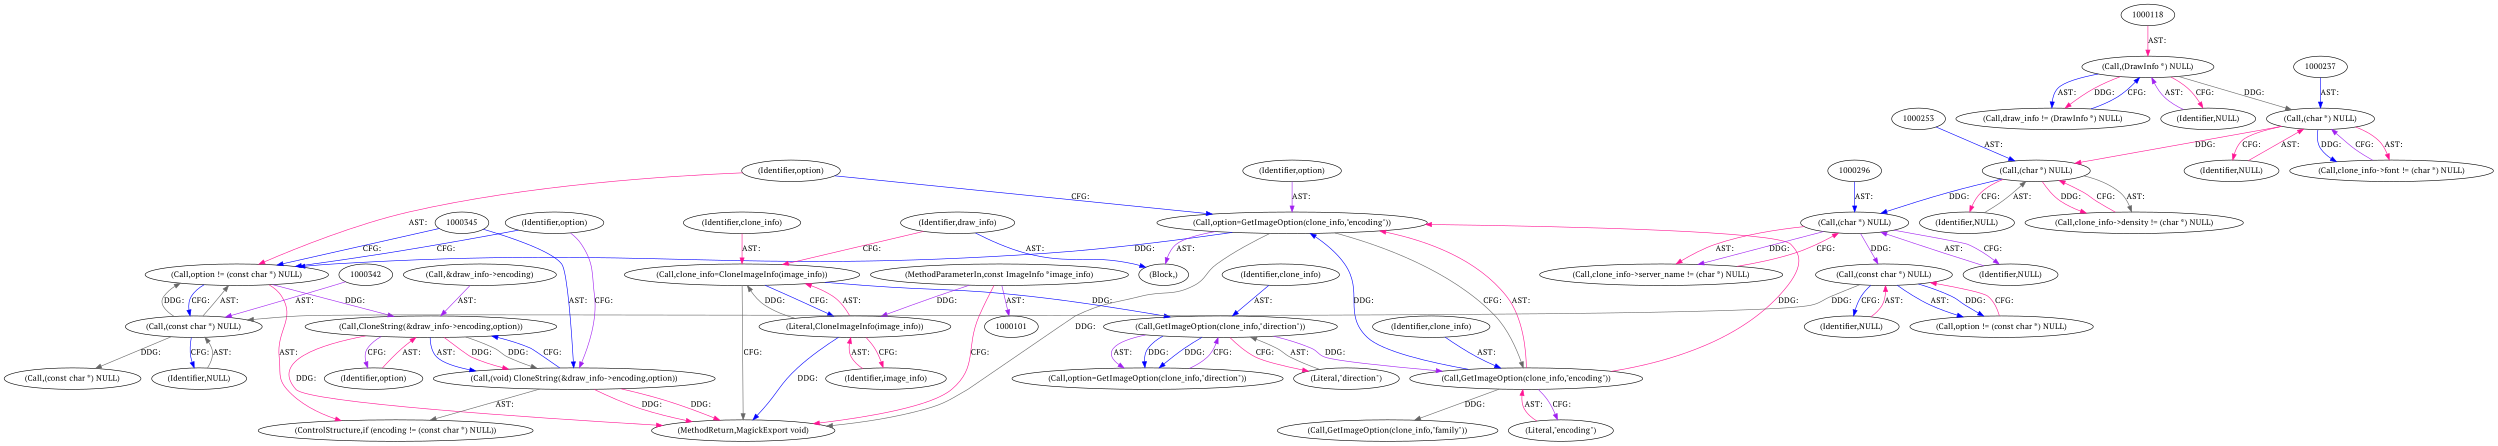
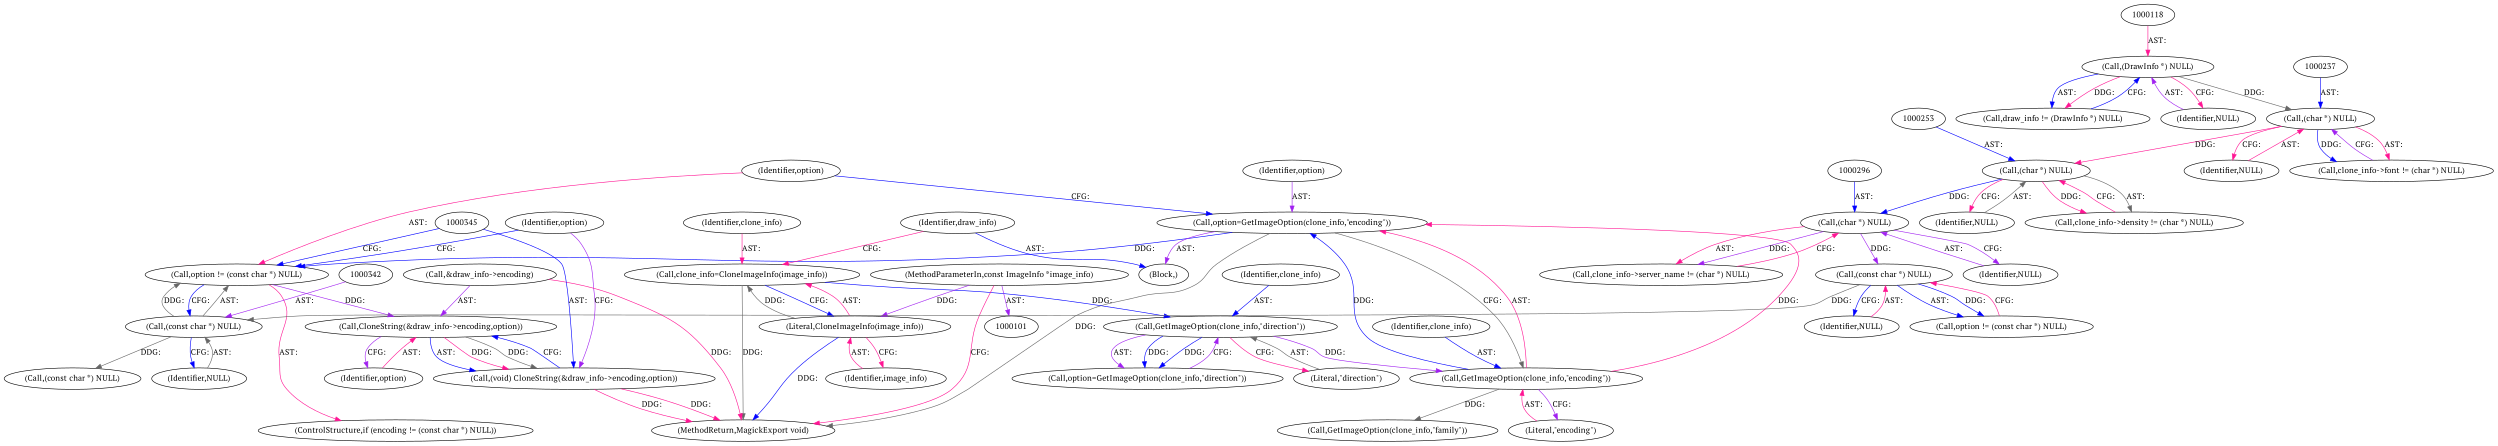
(754, 353) -> (754, 353)
(488, 404) -> none
(422, 408) -> (672, 321)
